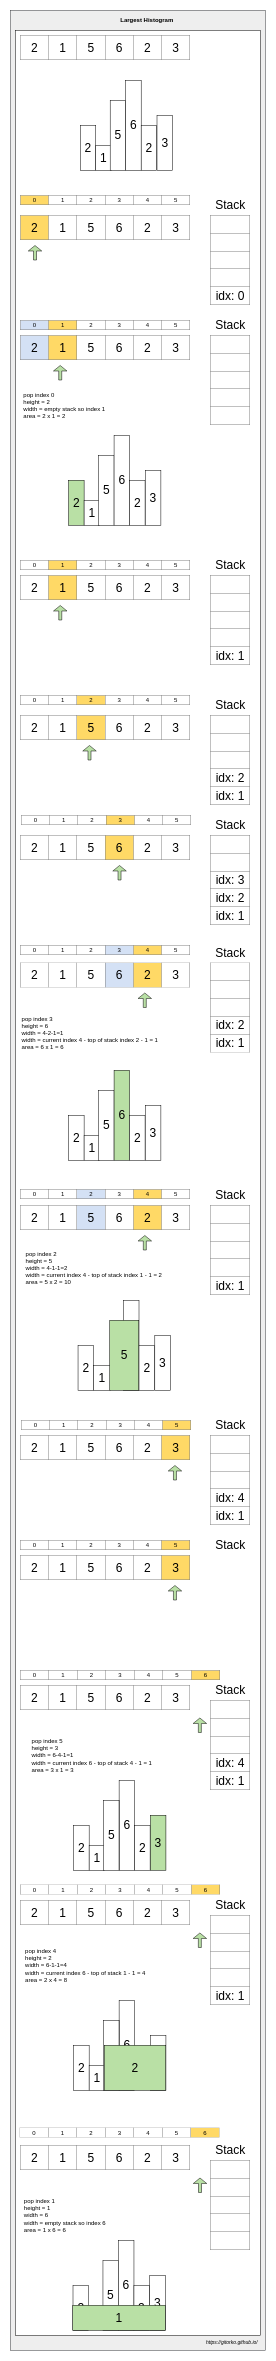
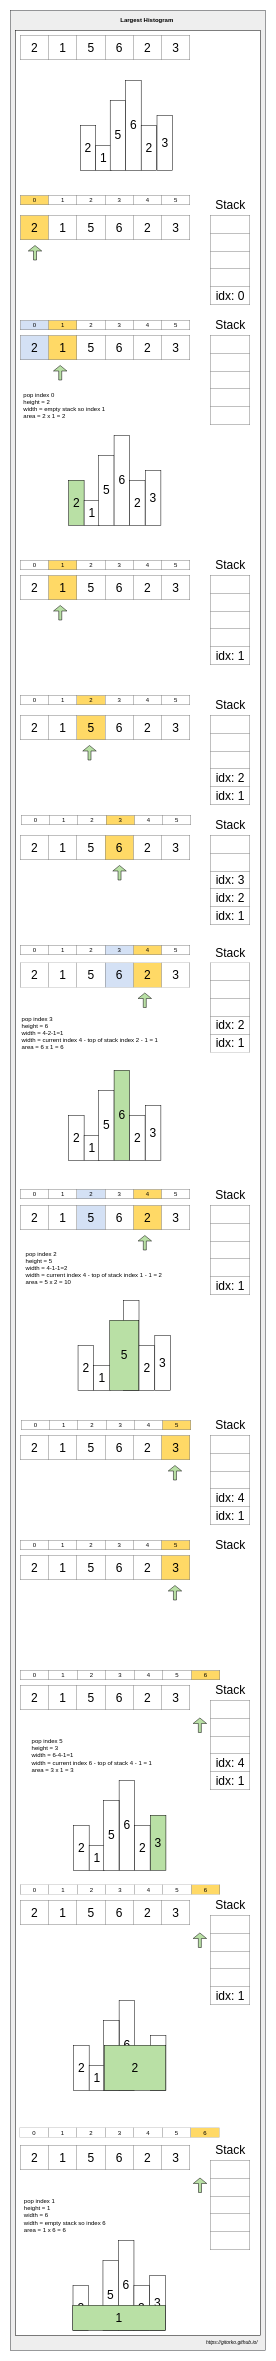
(85, 1965) -> none
